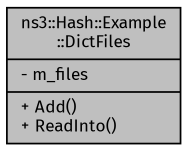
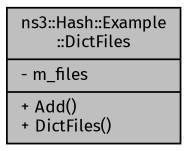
(69, 126) -> (66, 126)
